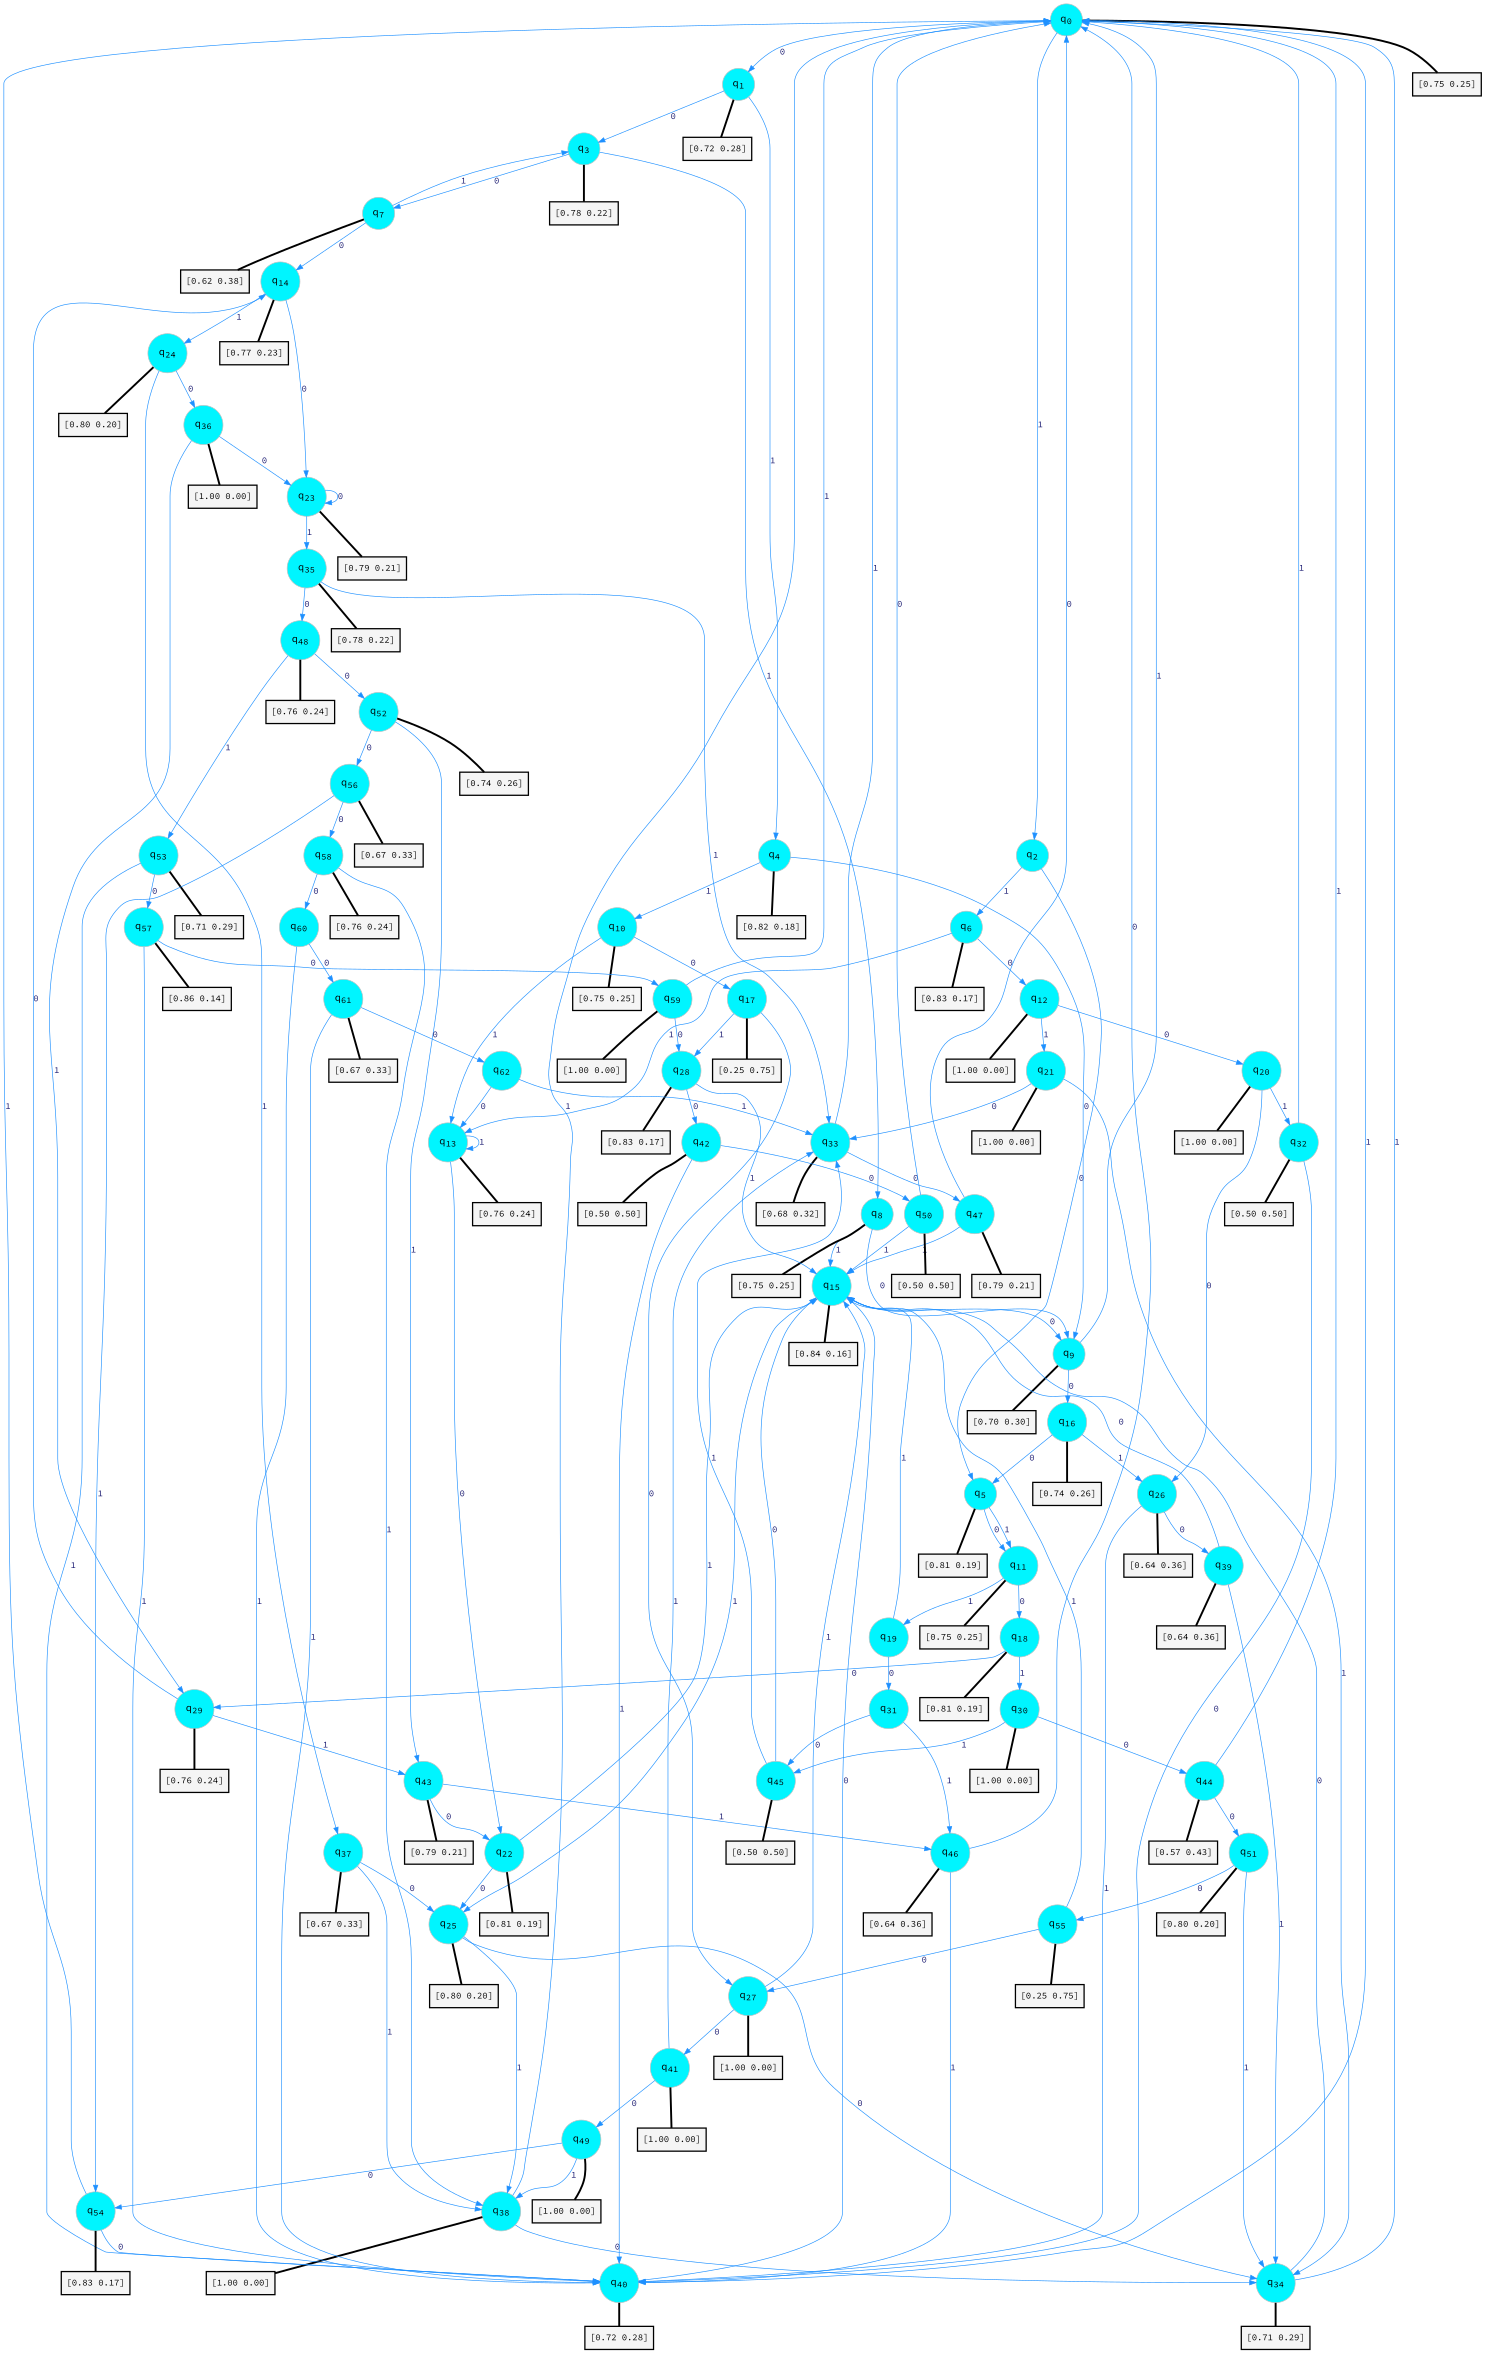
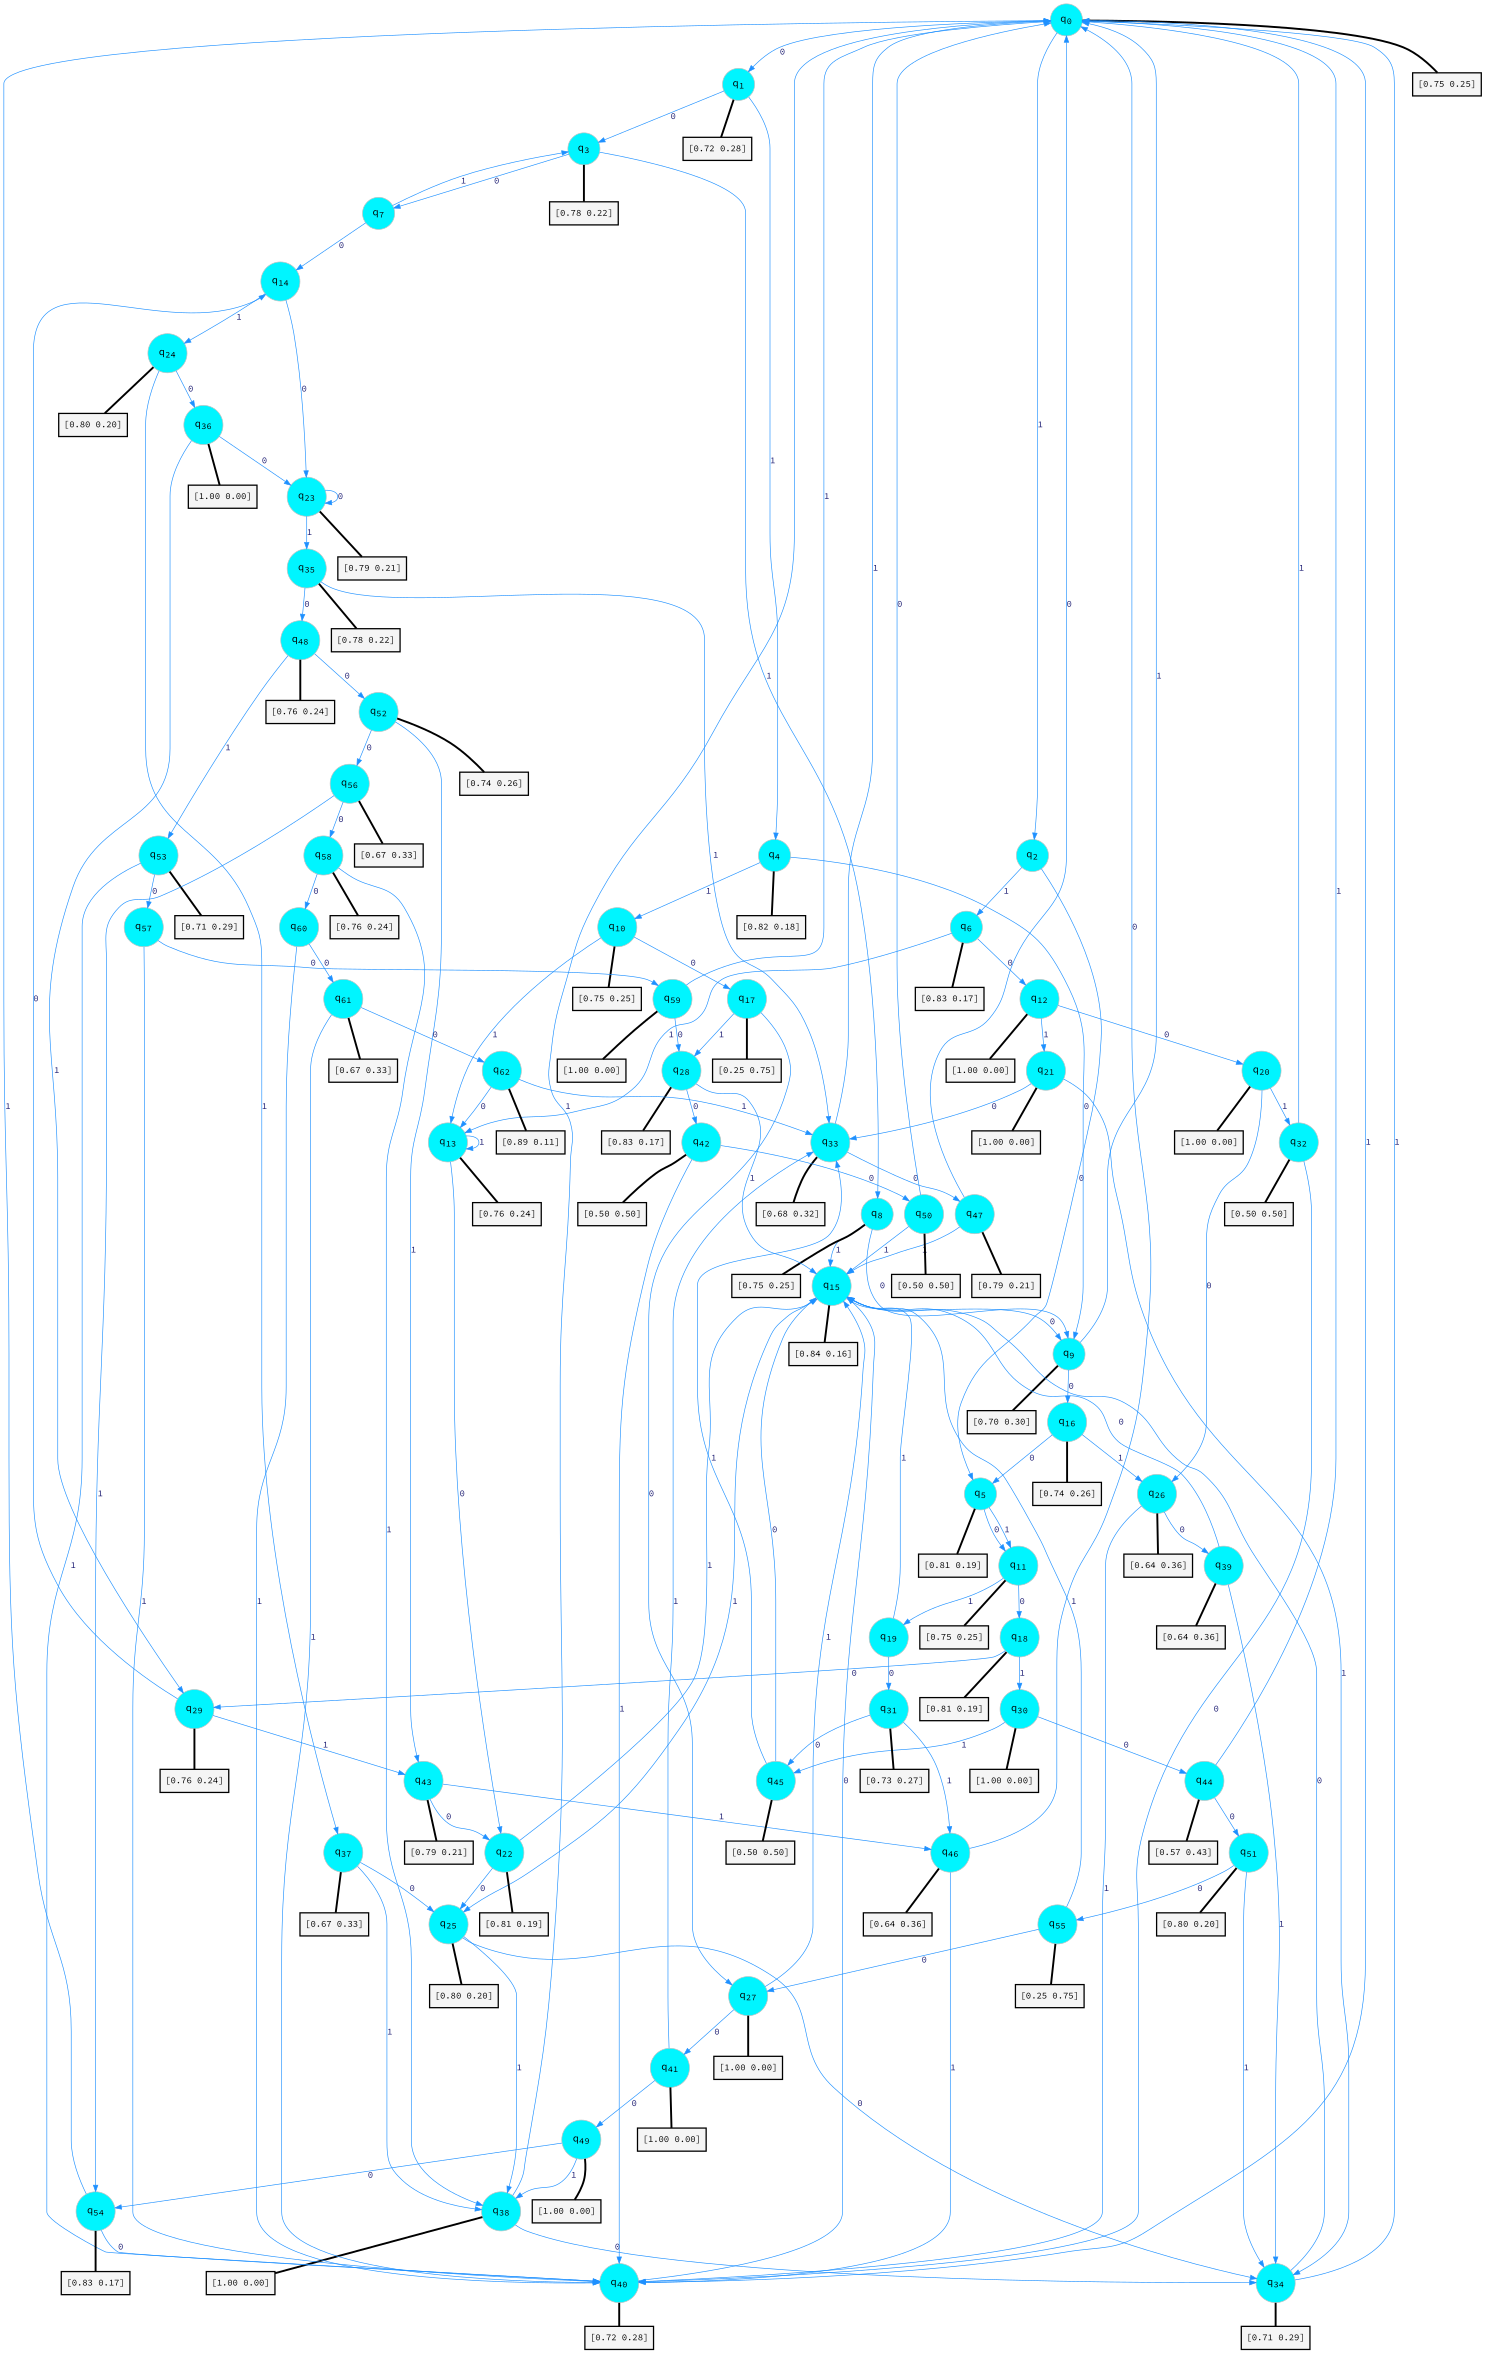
(215, 281) -> none
(254, 353) -> none
(197, 999) -> none
none -> (531, 1142)
none -> (894, 1781)
